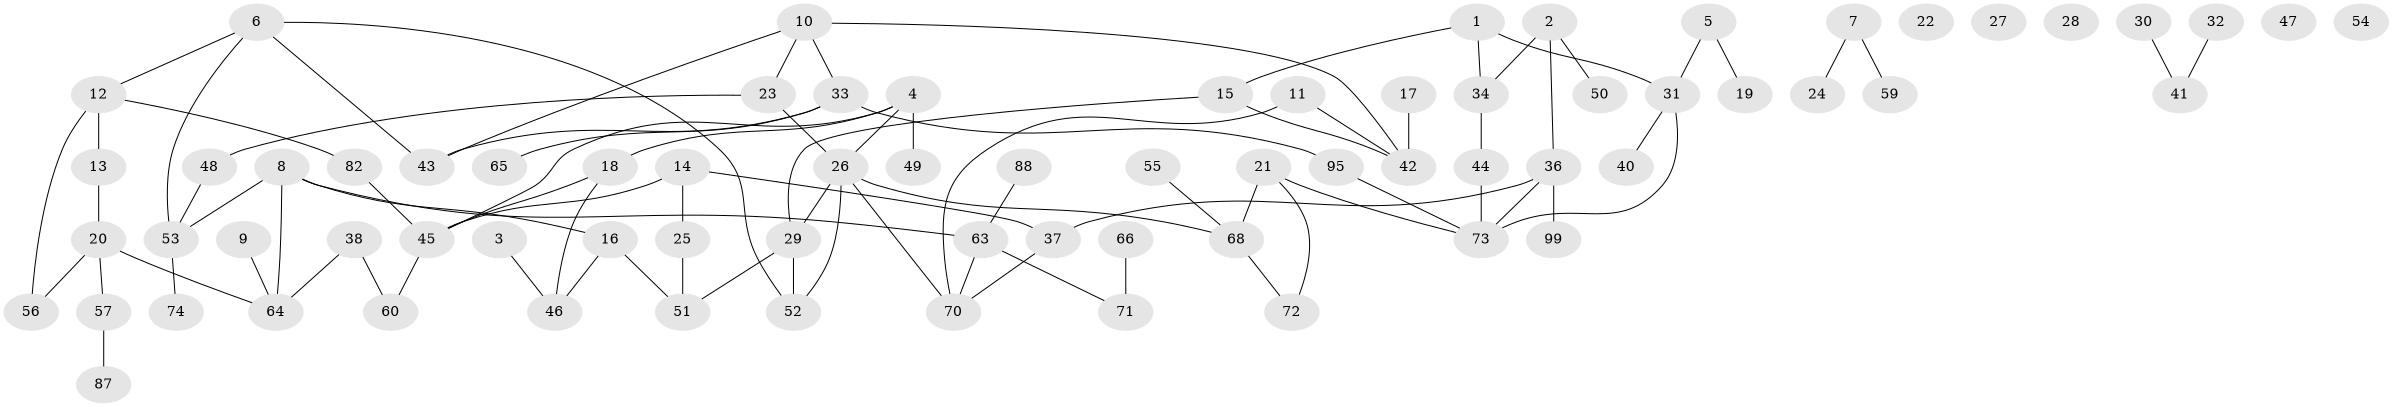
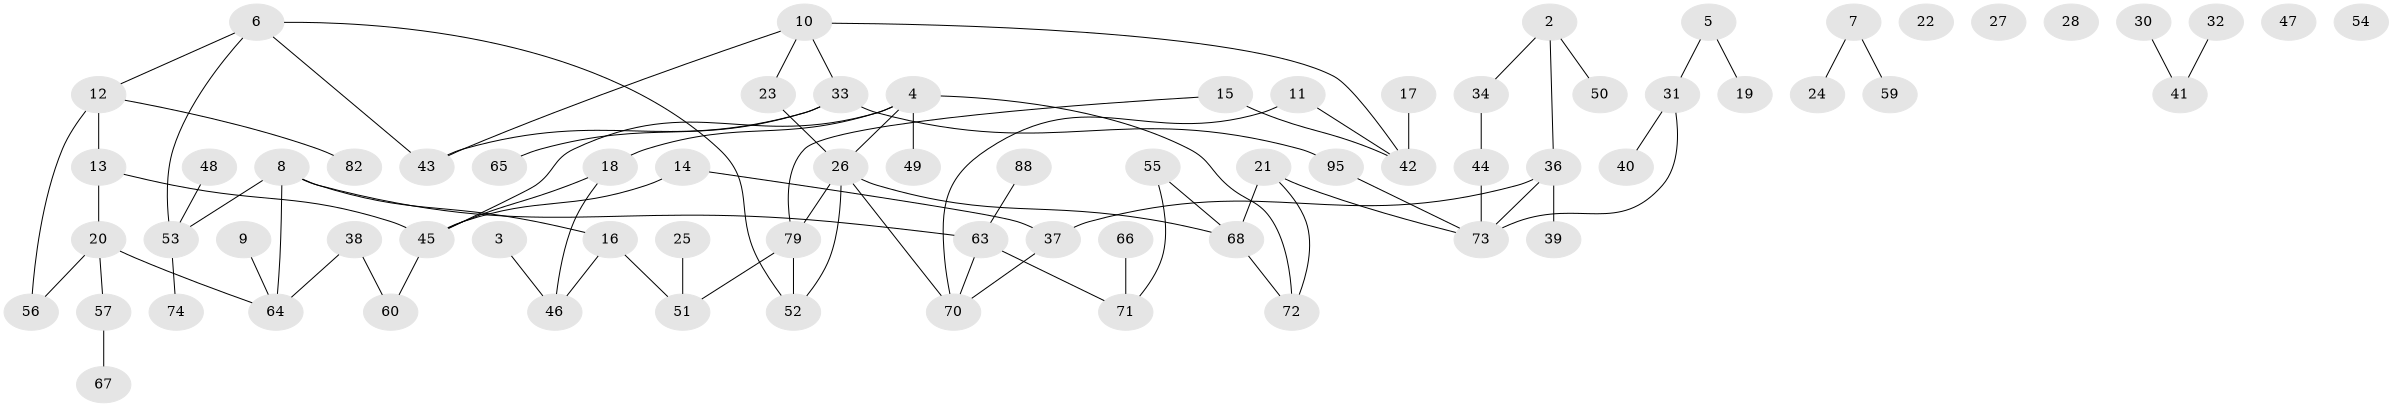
(1477, 22) -> none
(483, 107) -> none
none -> (1168, 140)
(683, 204) -> none
(398, 211) -> (266, 198)
(793, 240) -> (793, 240)
(1554, 240) -> (1554, 240)
none -> (1165, 244)
(104, 385) -> (104, 385)
